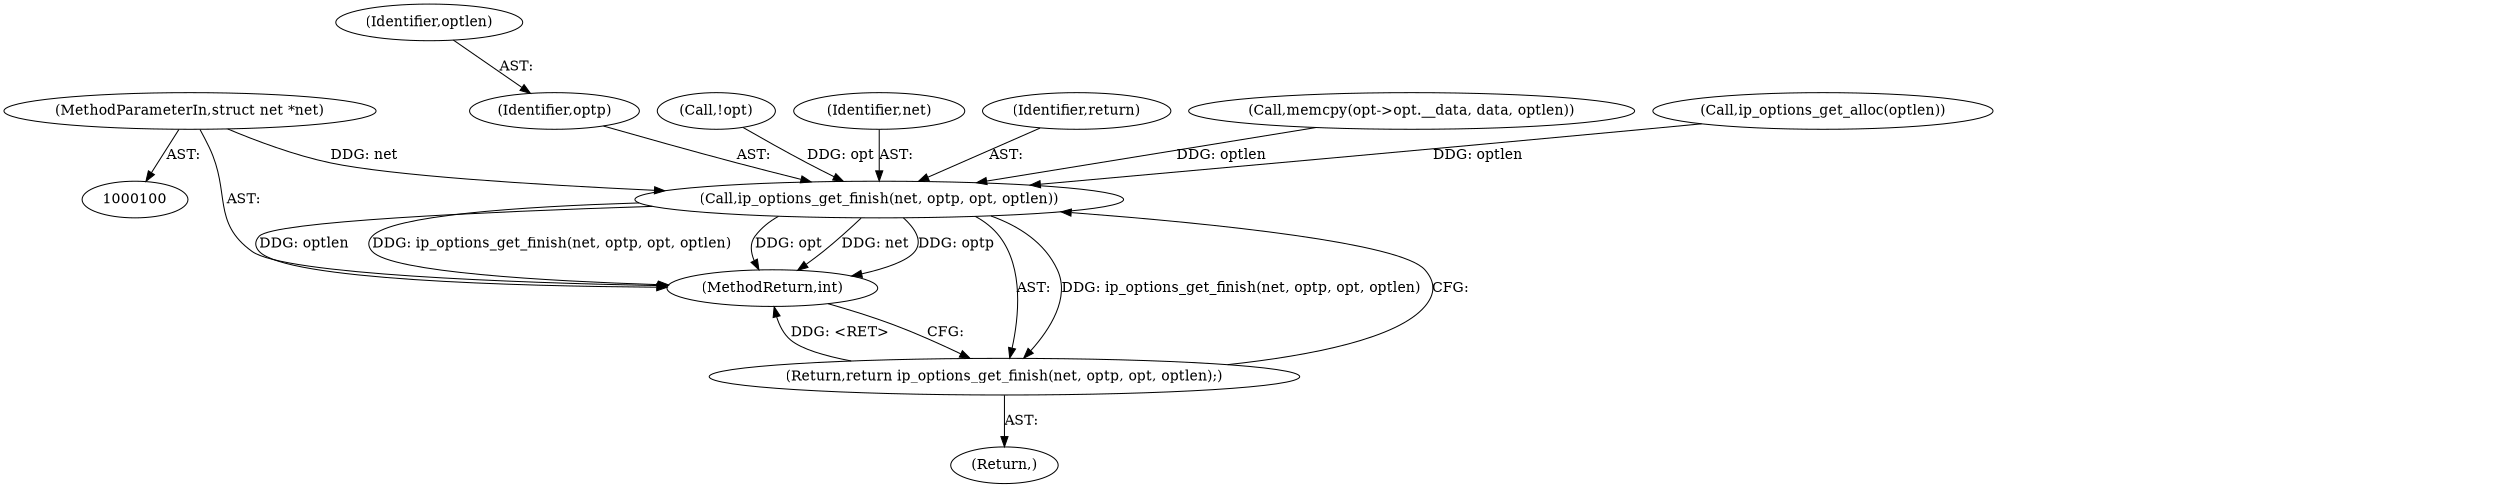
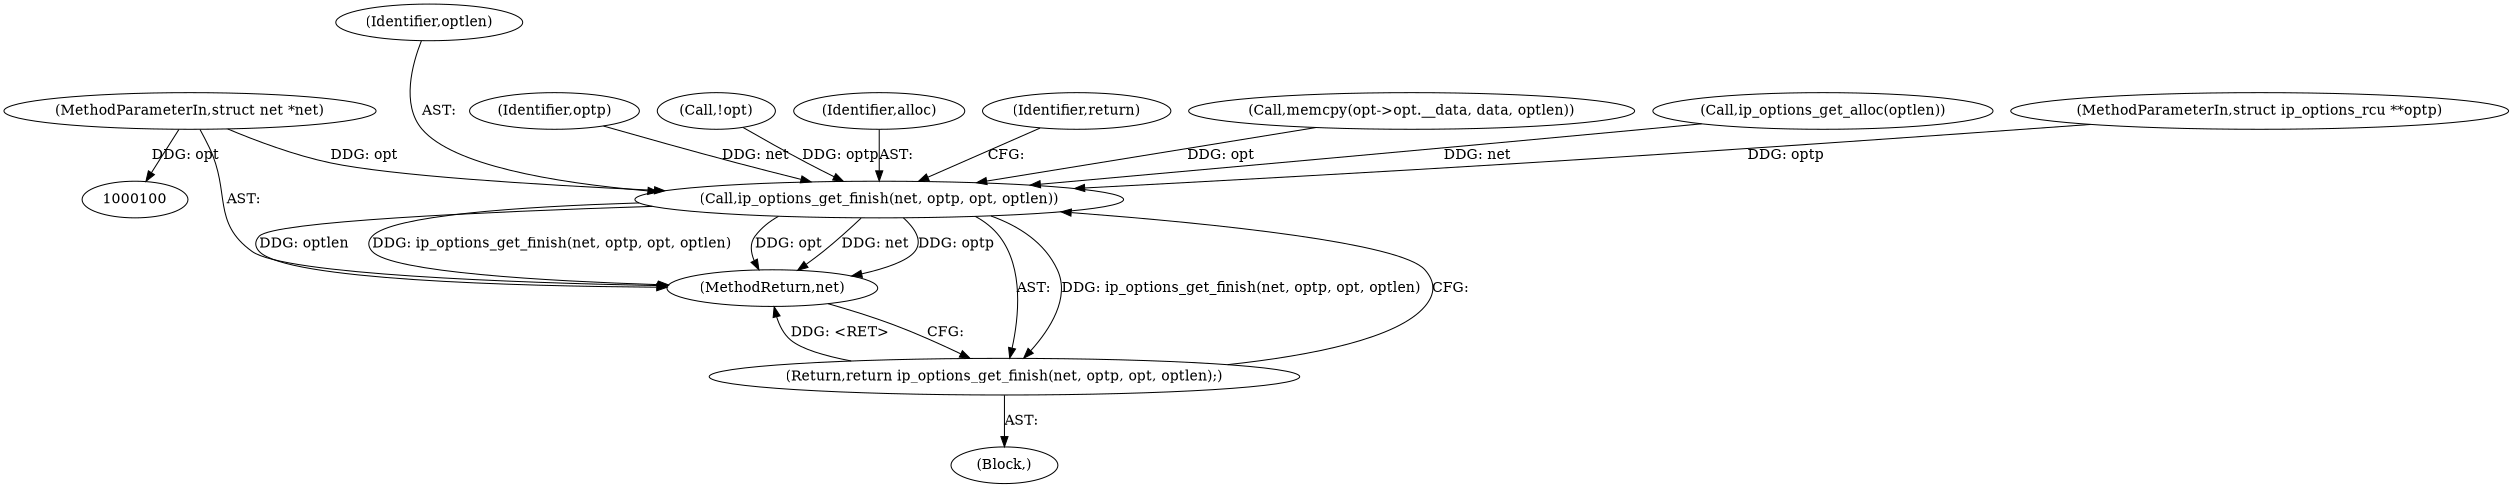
(488, 64) -> (485, 163)
(879, 111) -> (879, 111)
none -> (2260, 111)
(186, 155) -> (186, 155)
(365, 155) -> (365, 155)
(756, 155) -> (756, 155)
(841, 155) -> (841, 155)
(1009, 155) -> (1009, 155)
(1221, 155) -> (1221, 155)
(1478, 155) -> (1478, 155)
(772, 288) -> (772, 288)
(1004, 465) -> (1004, 465)
